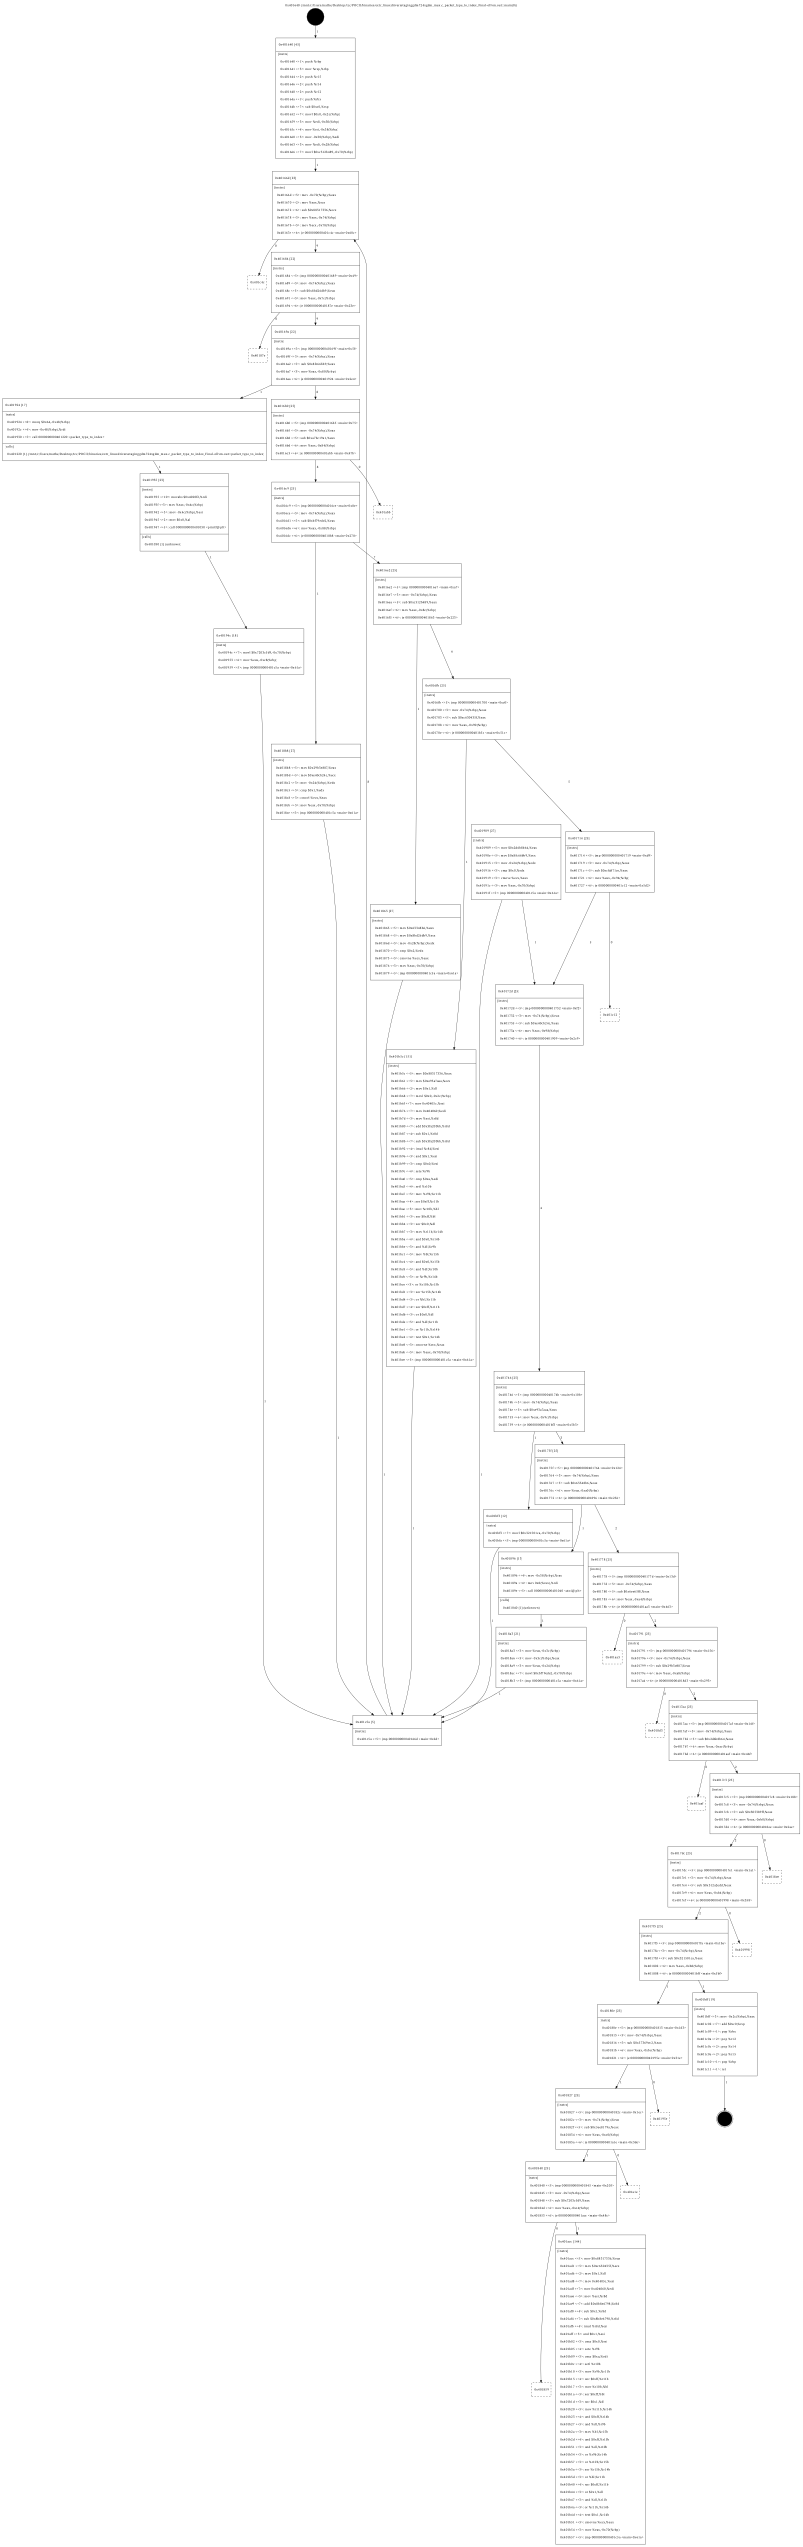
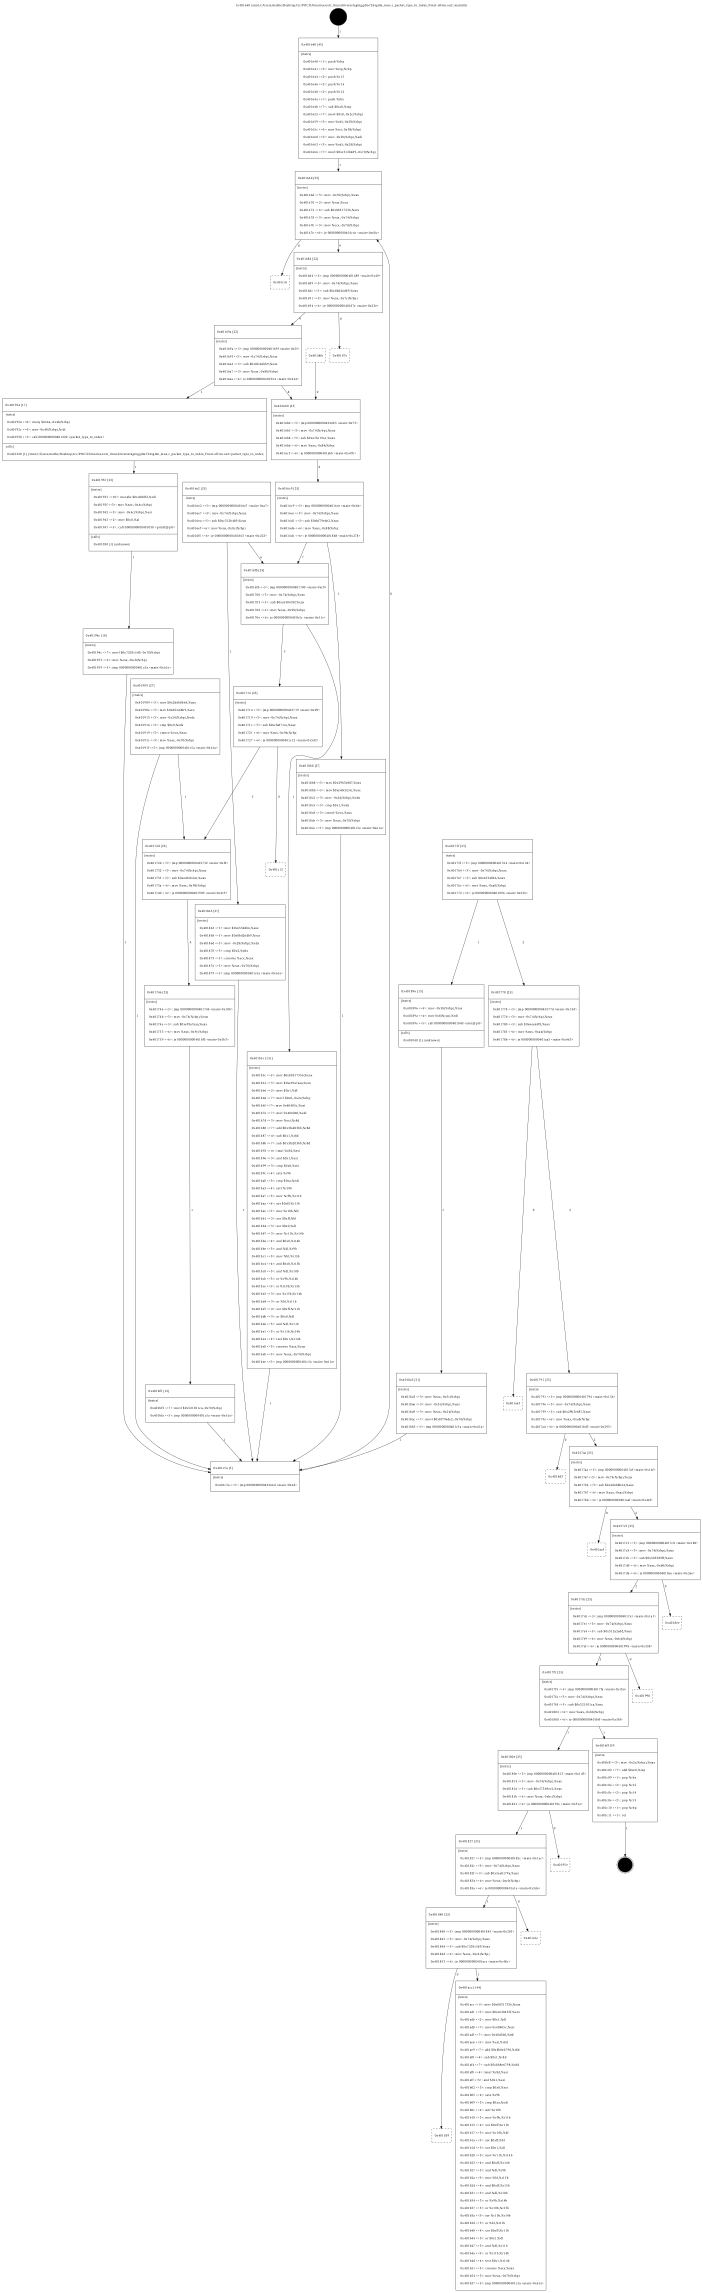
(368, 483) -> (316, 380)
(365, 552) -> (303, 552)
(559, 1437) -> none
